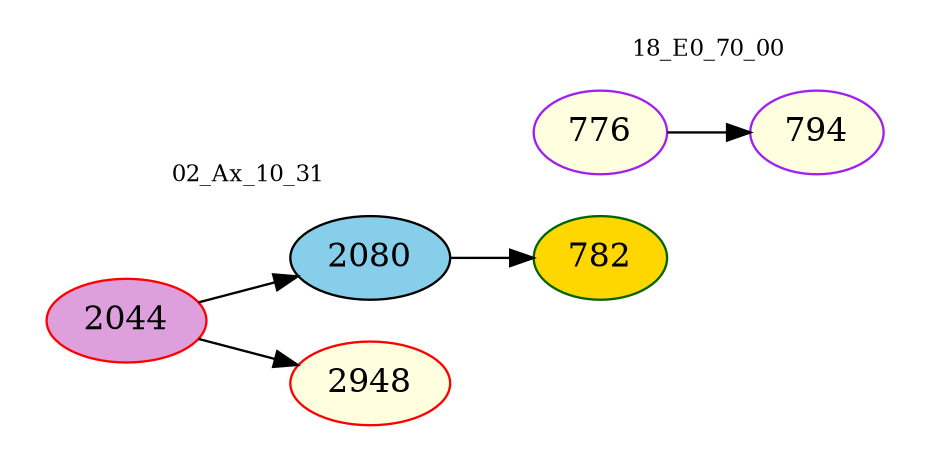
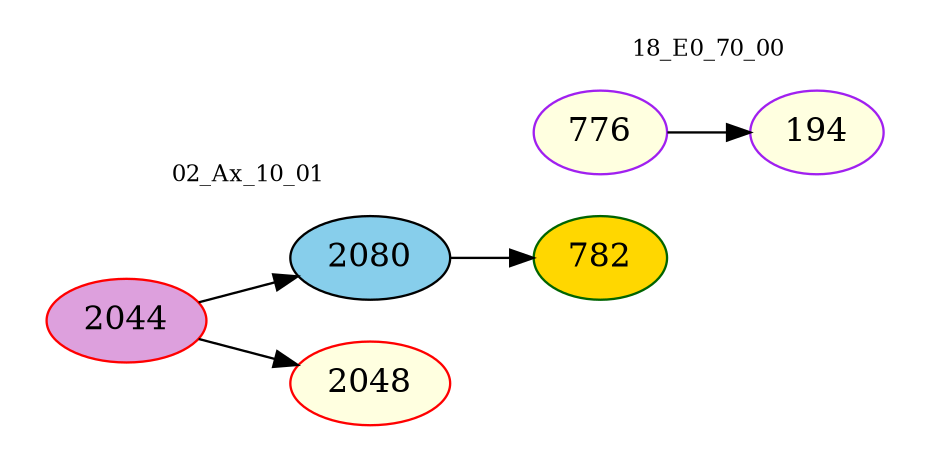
(817, 132) -> (817, 132)
(248, 175) -> (248, 175)
(370, 383) -> (370, 383)
